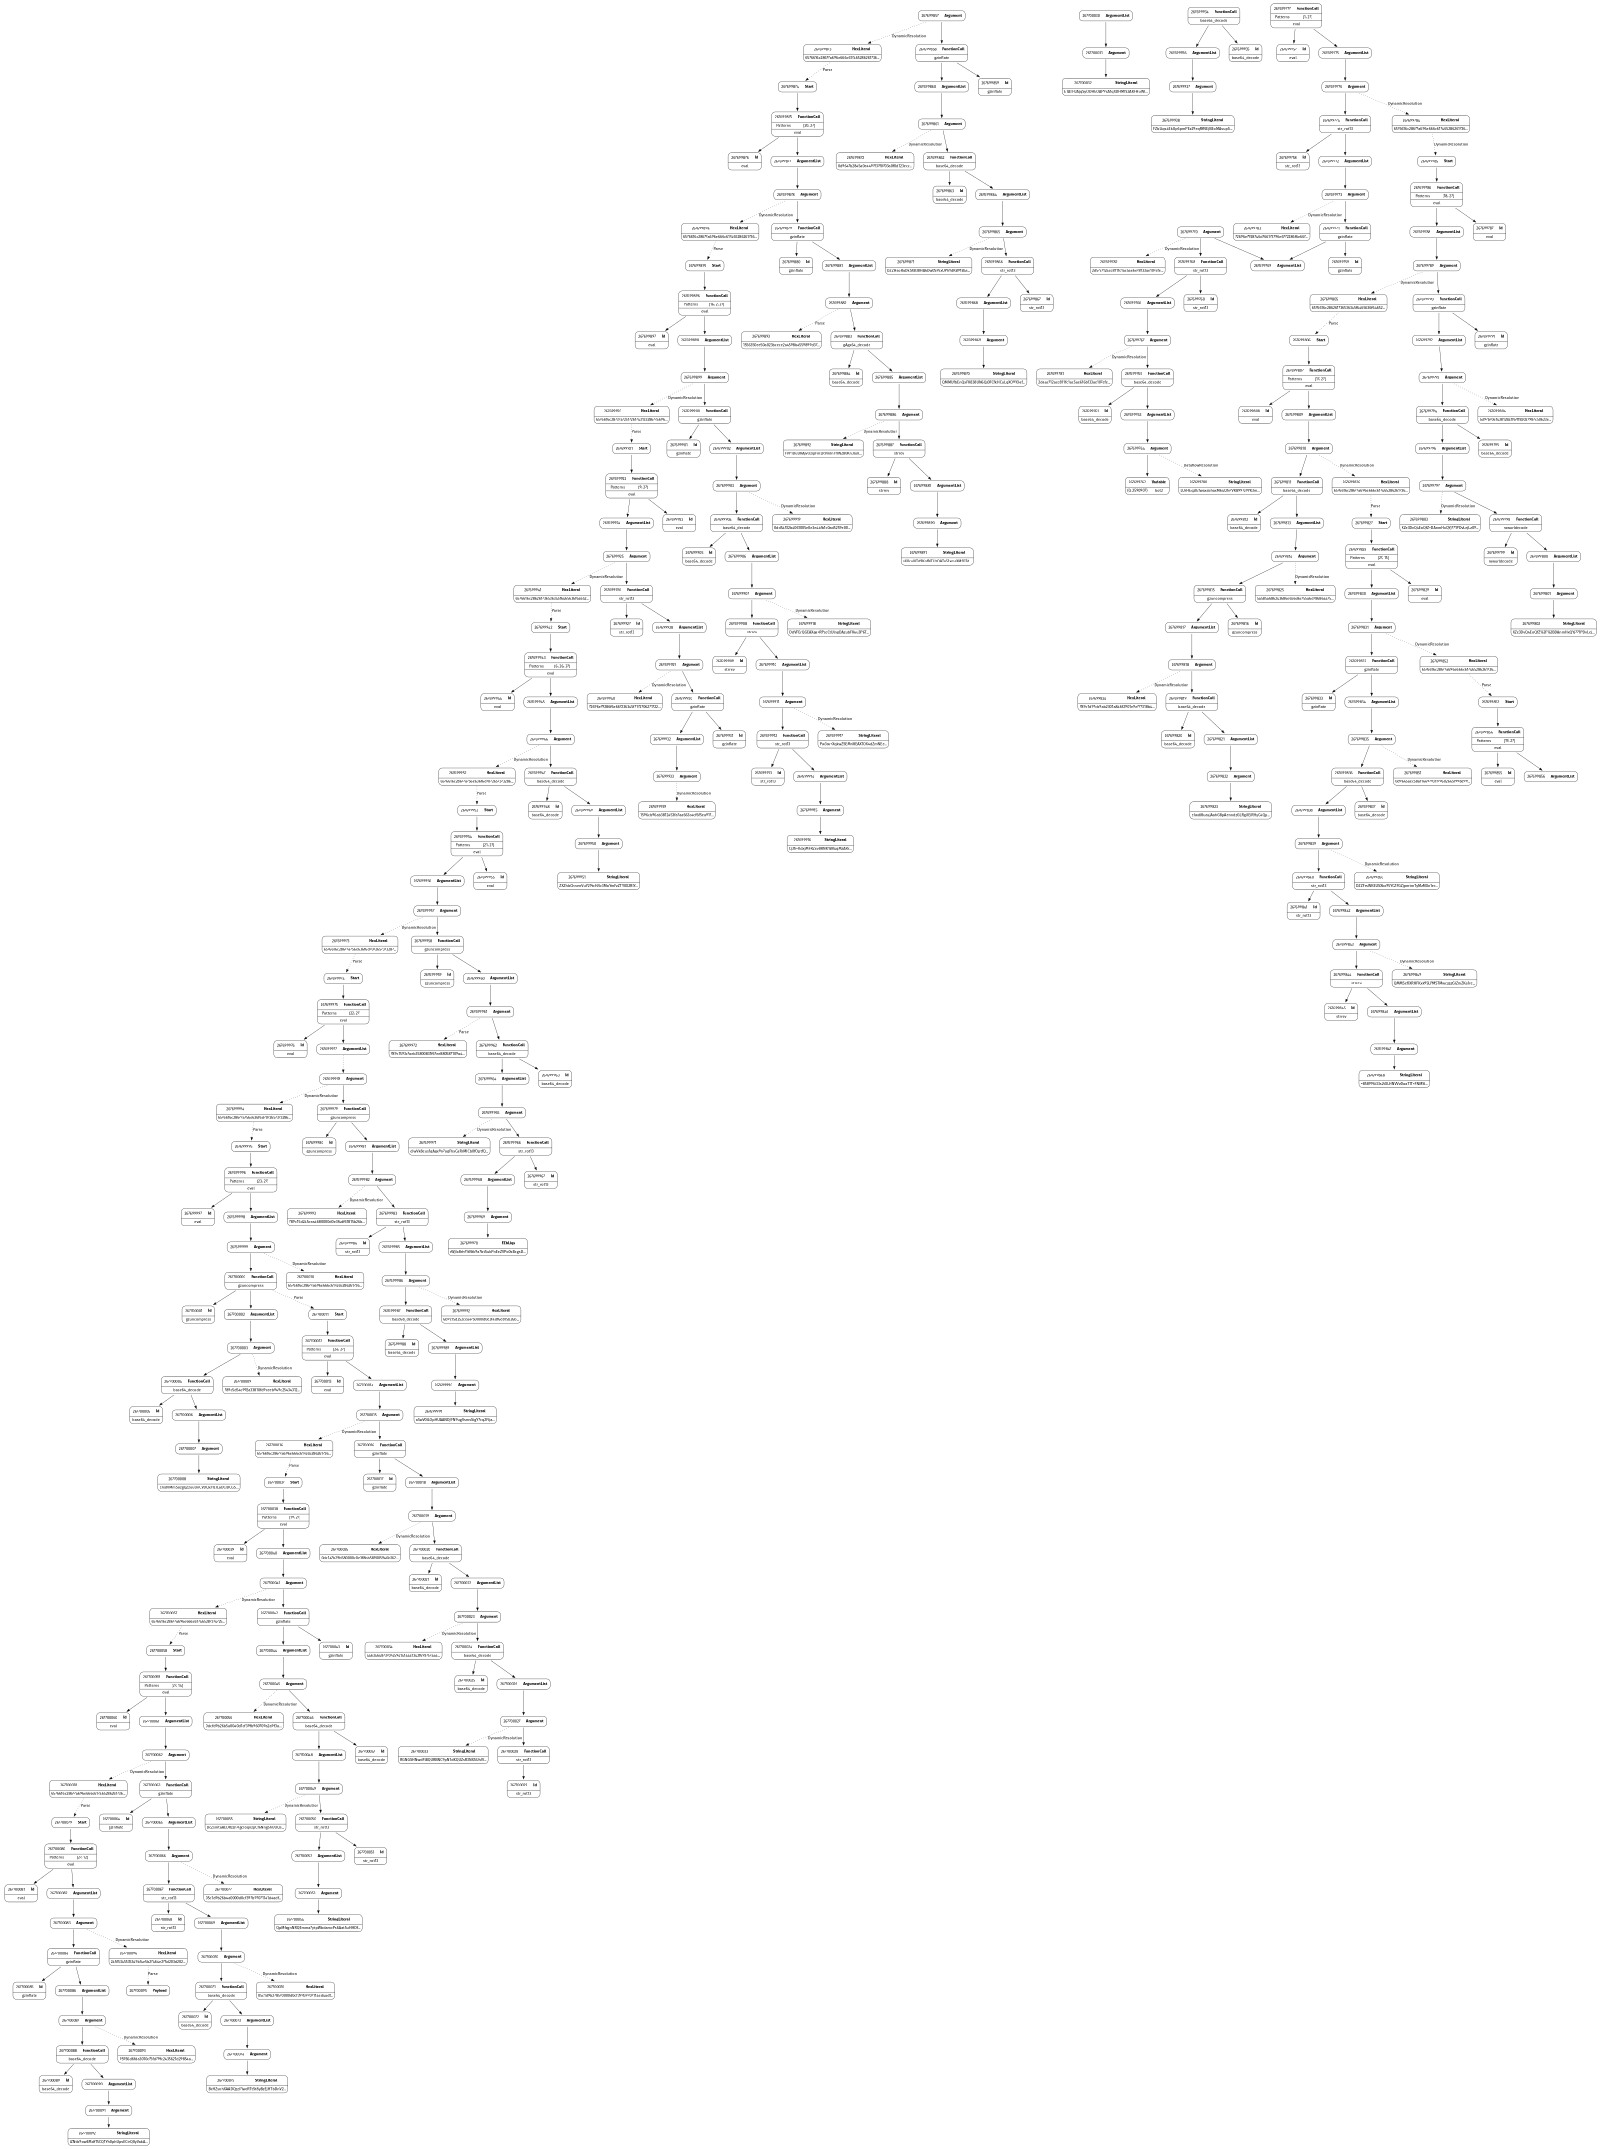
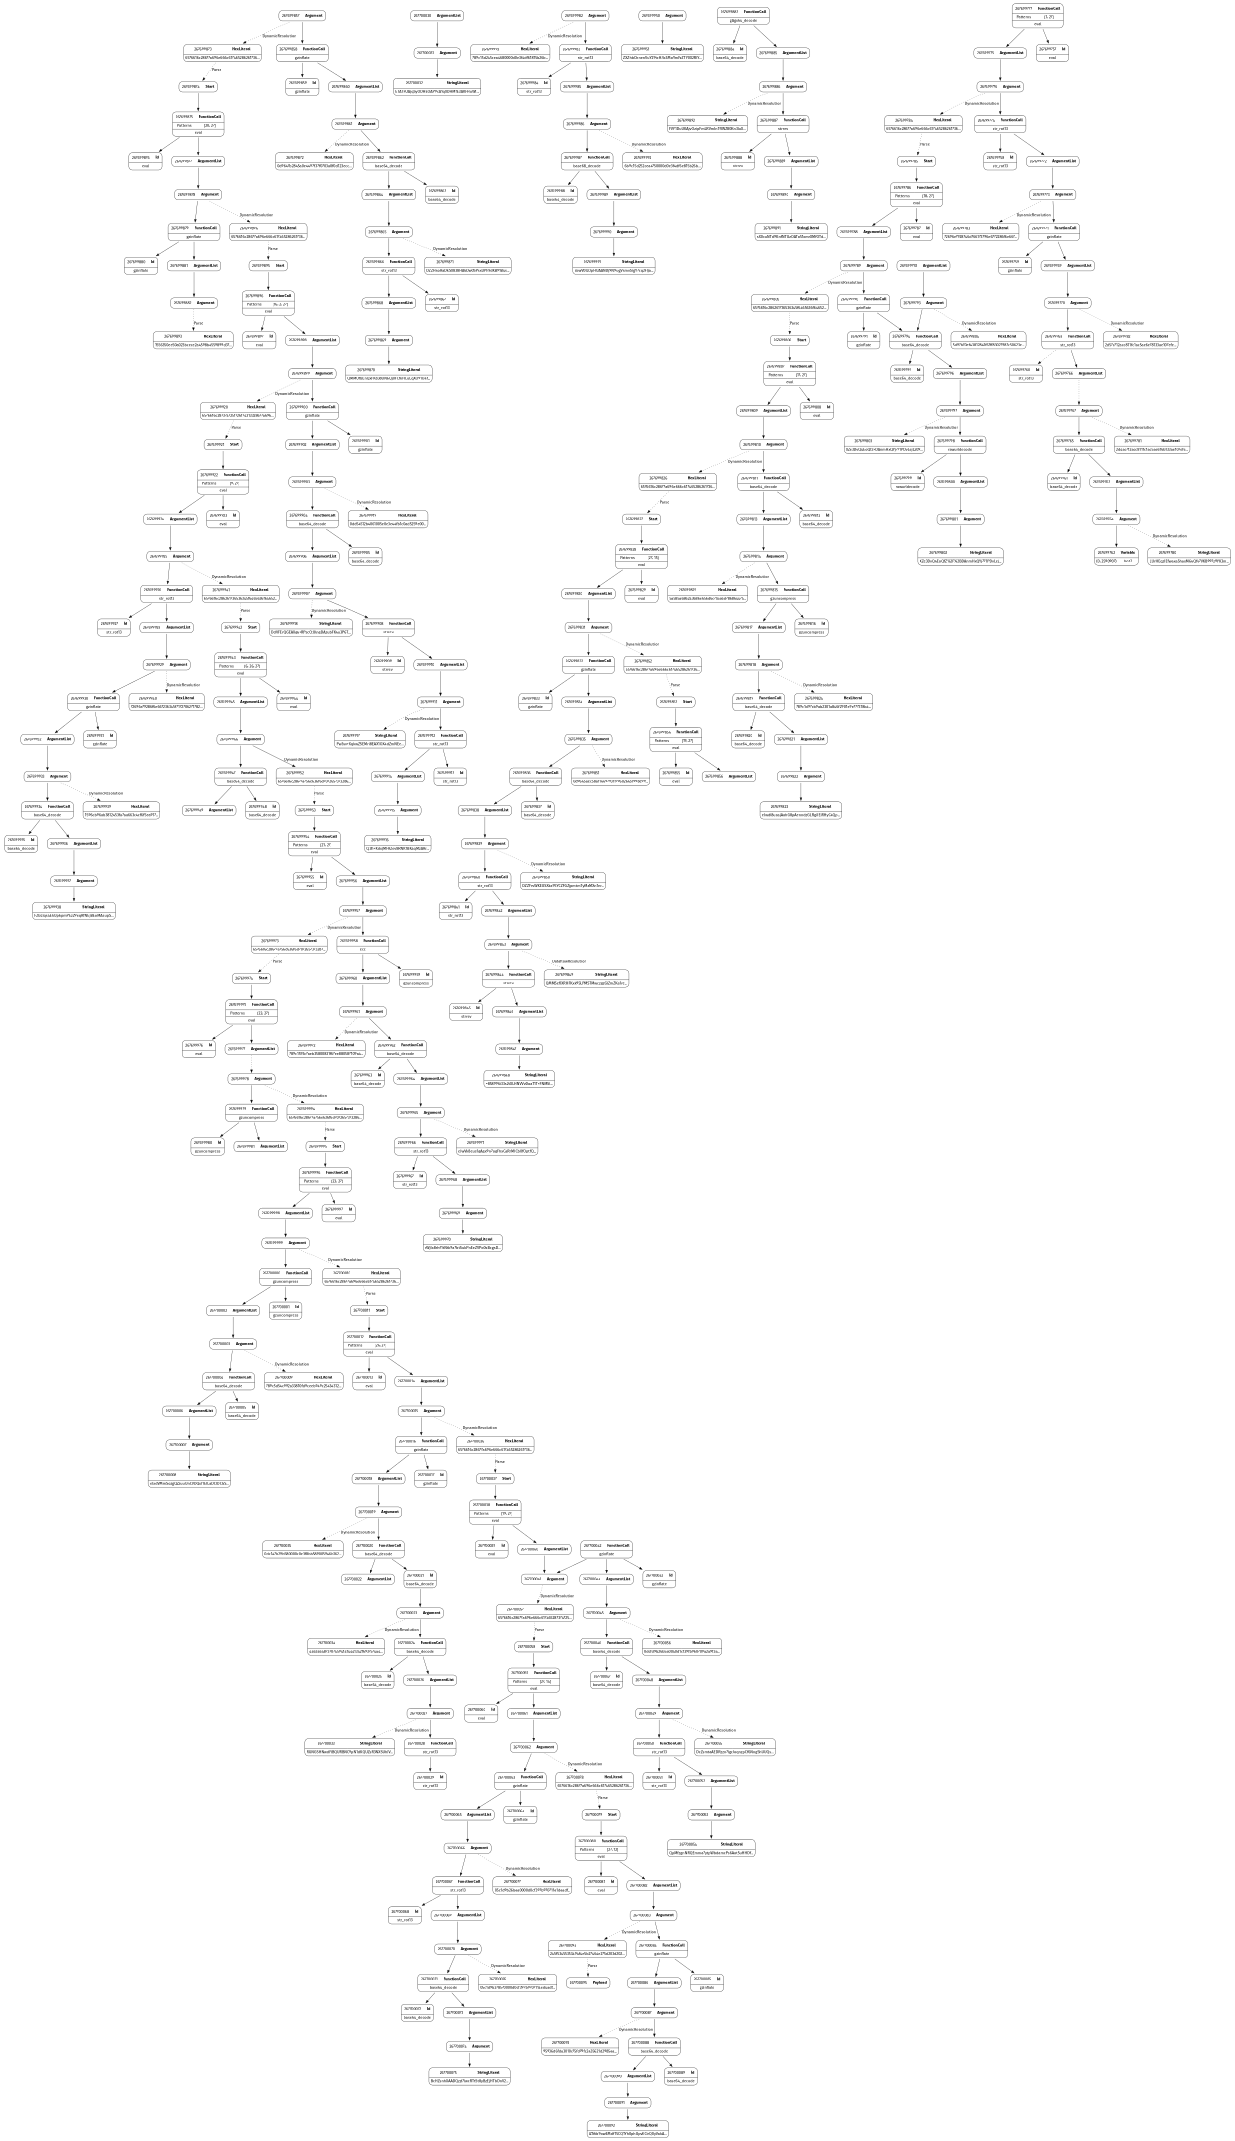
(1451, 144) -> (925, 144)
(1238, 248) -> (1068, 283)
(1201, 283) -> (1048, 356)
(852, 319) -> none
(1148, 320) -> (1079, 391)
(1439, 322) -> (888, 321)
(1201, 466) -> (1170, 536)
(625, 707) -> (167, 707)
(519, 756) -> (273, 756)
none -> (47, 790)
(599, 826) -> none
(437, 949) -> (363, 949)
(1417, 962) -> (570, 962)
(464, 1032) -> (362, 1032)
(372, 1162) -> none
(509, 1243) -> (481, 1239)
(292, 1299) -> (365, 1294)
(283, 1597) -> (573, 1565)
(478, 1599) -> (420, 1596)
